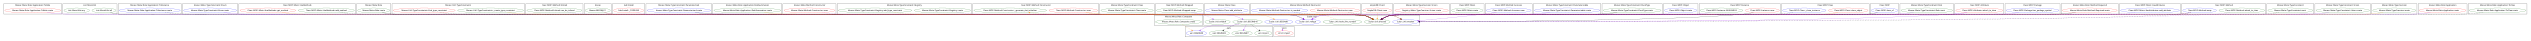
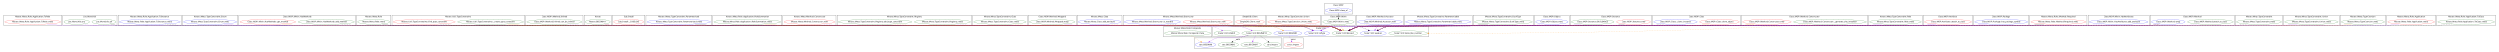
(1422, 10) -> (1294, 22)
(1184, 14) -> (1620, 32)
(1629, 14) -> (1338, 16)
